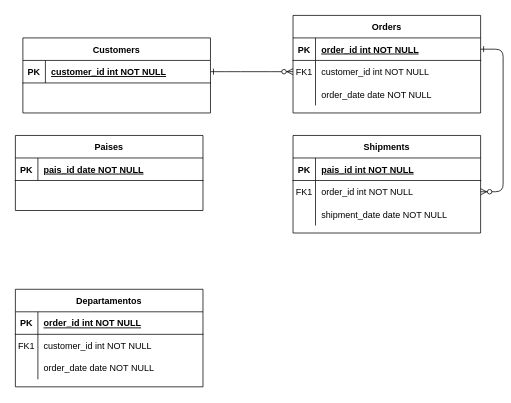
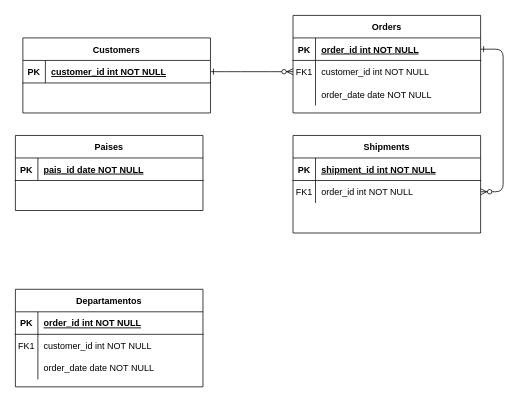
(366, 170) -> (376, 170)
(398, 214) -> none
